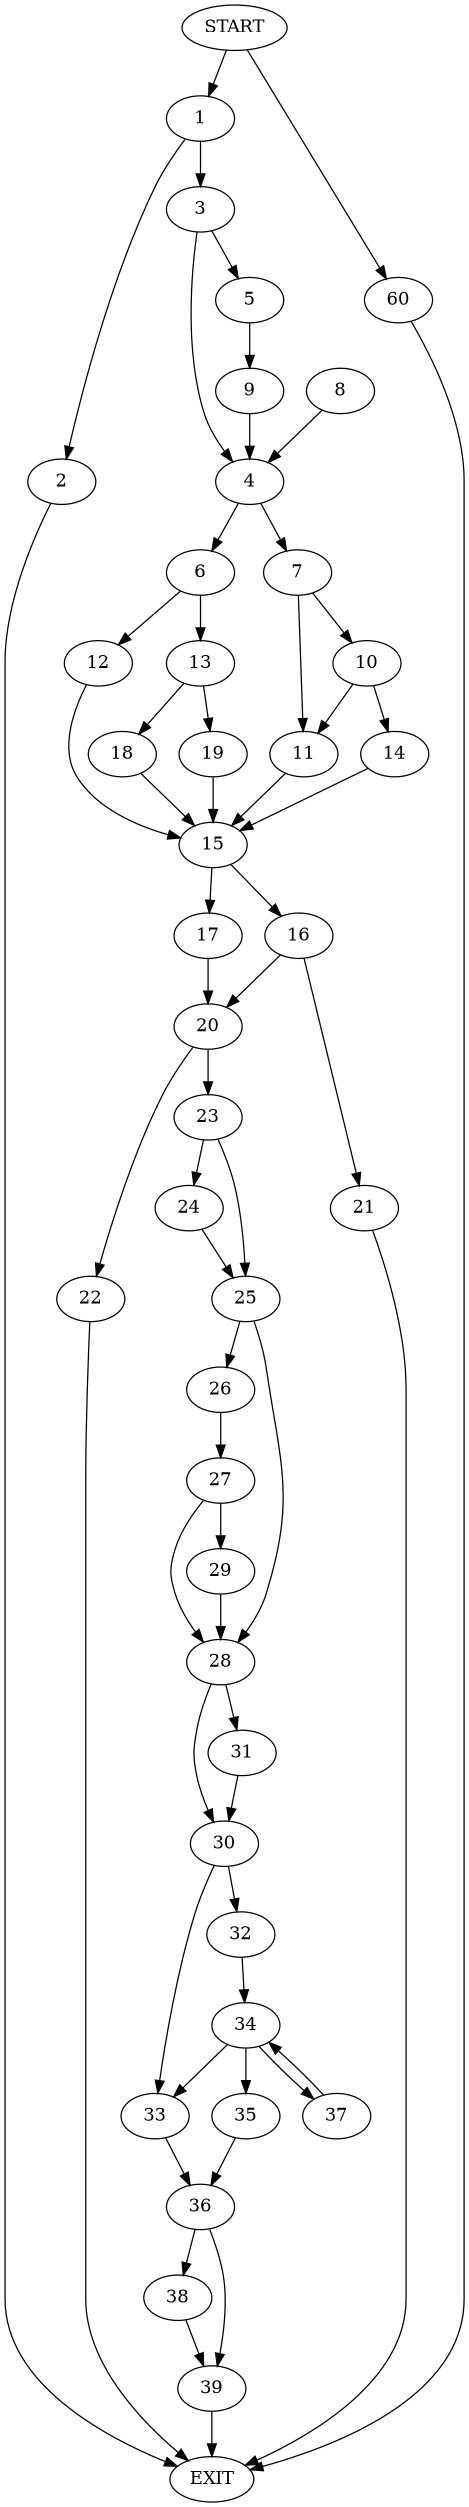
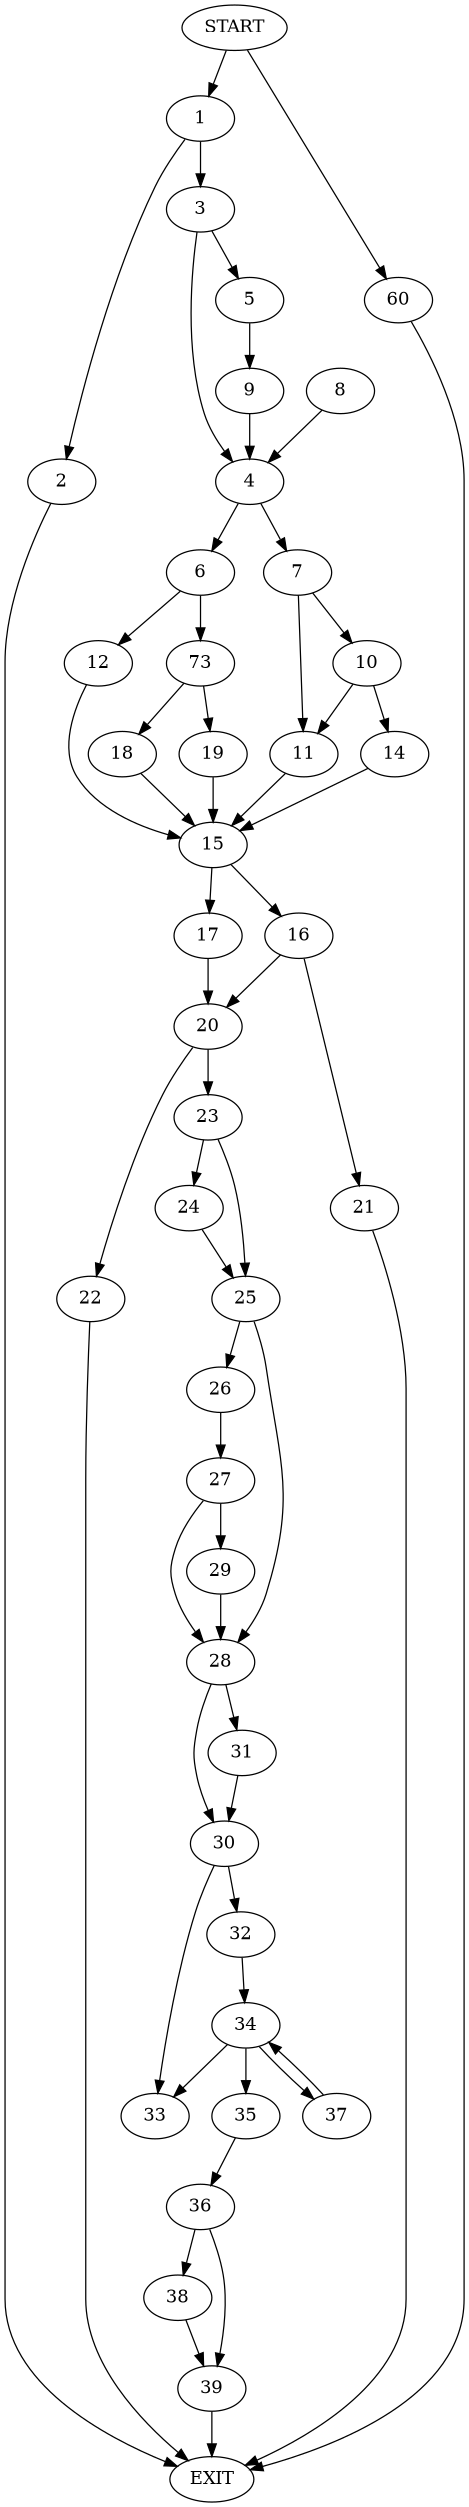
(201, 663) -> (201, 663)
(175, 2156) -> none
